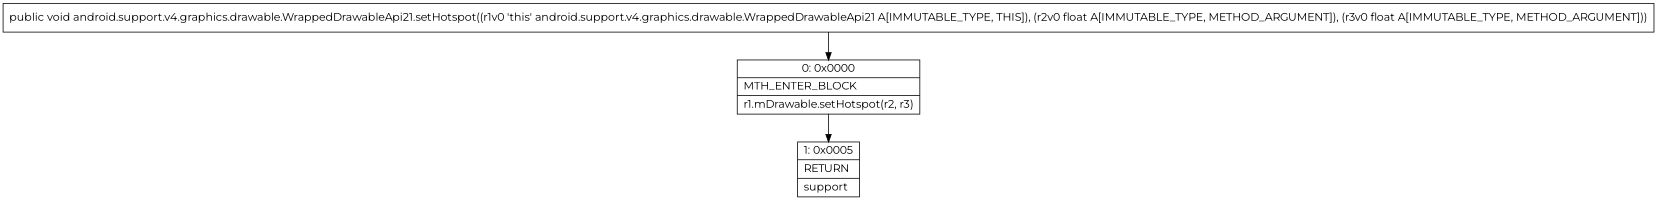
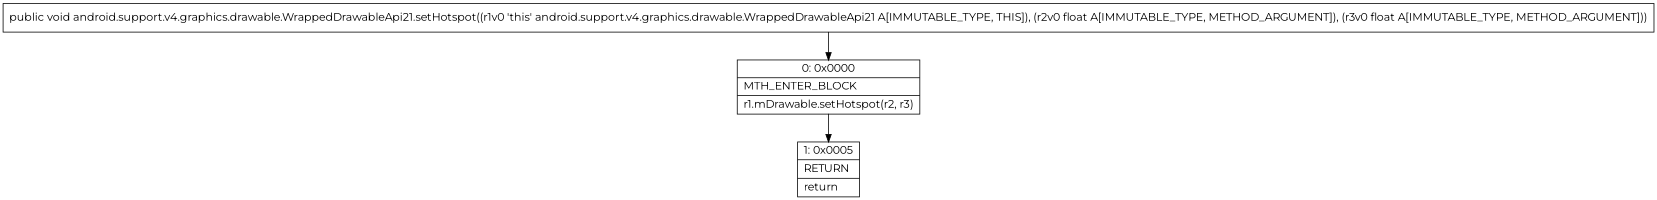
(826, 187) -> (821, 187)
